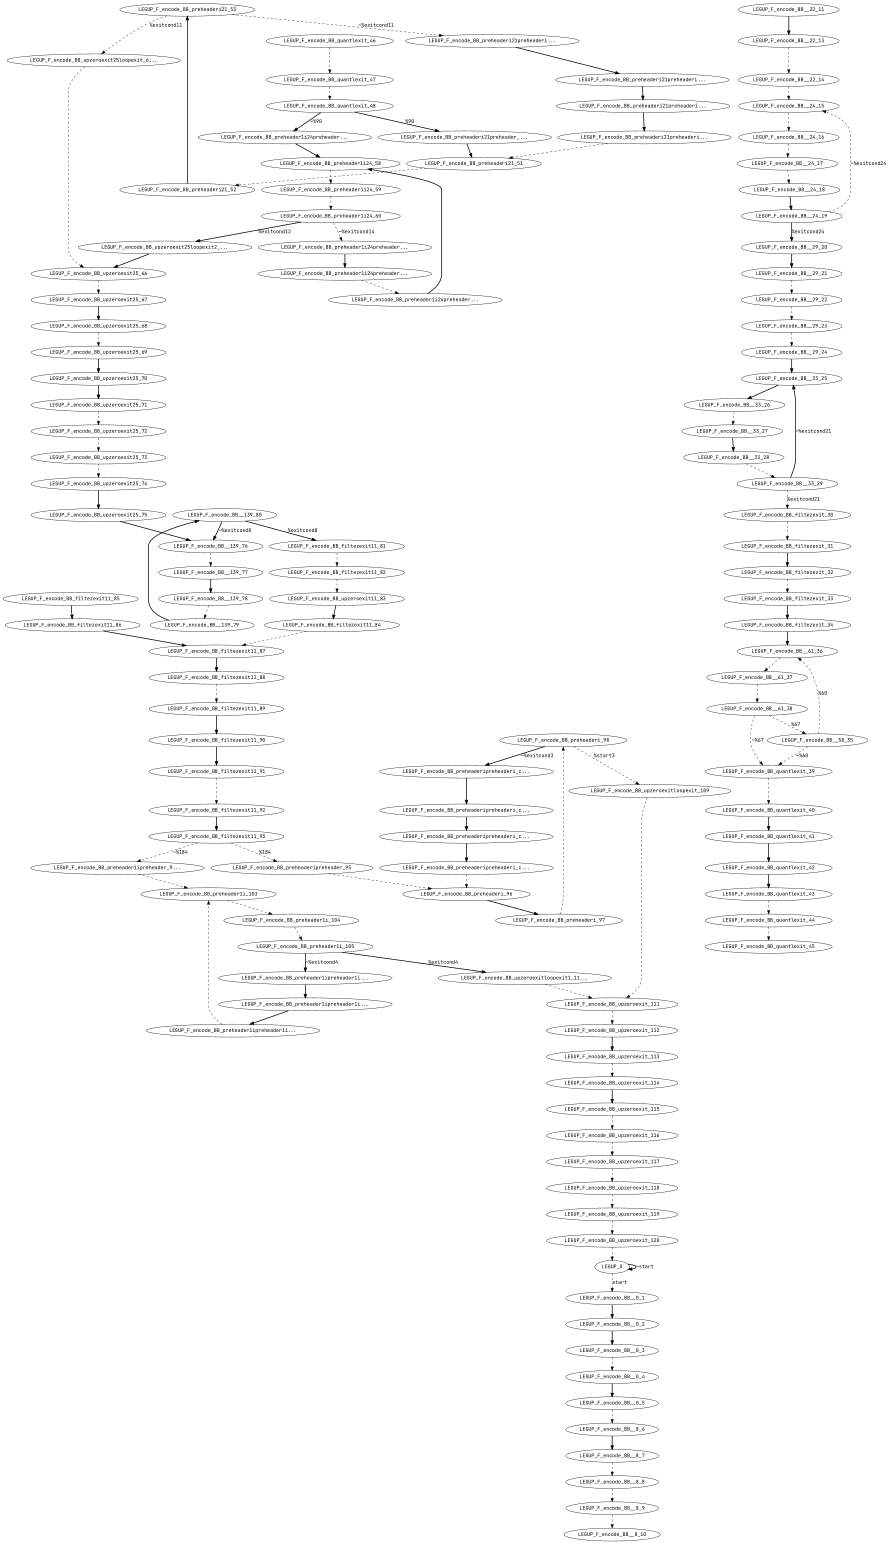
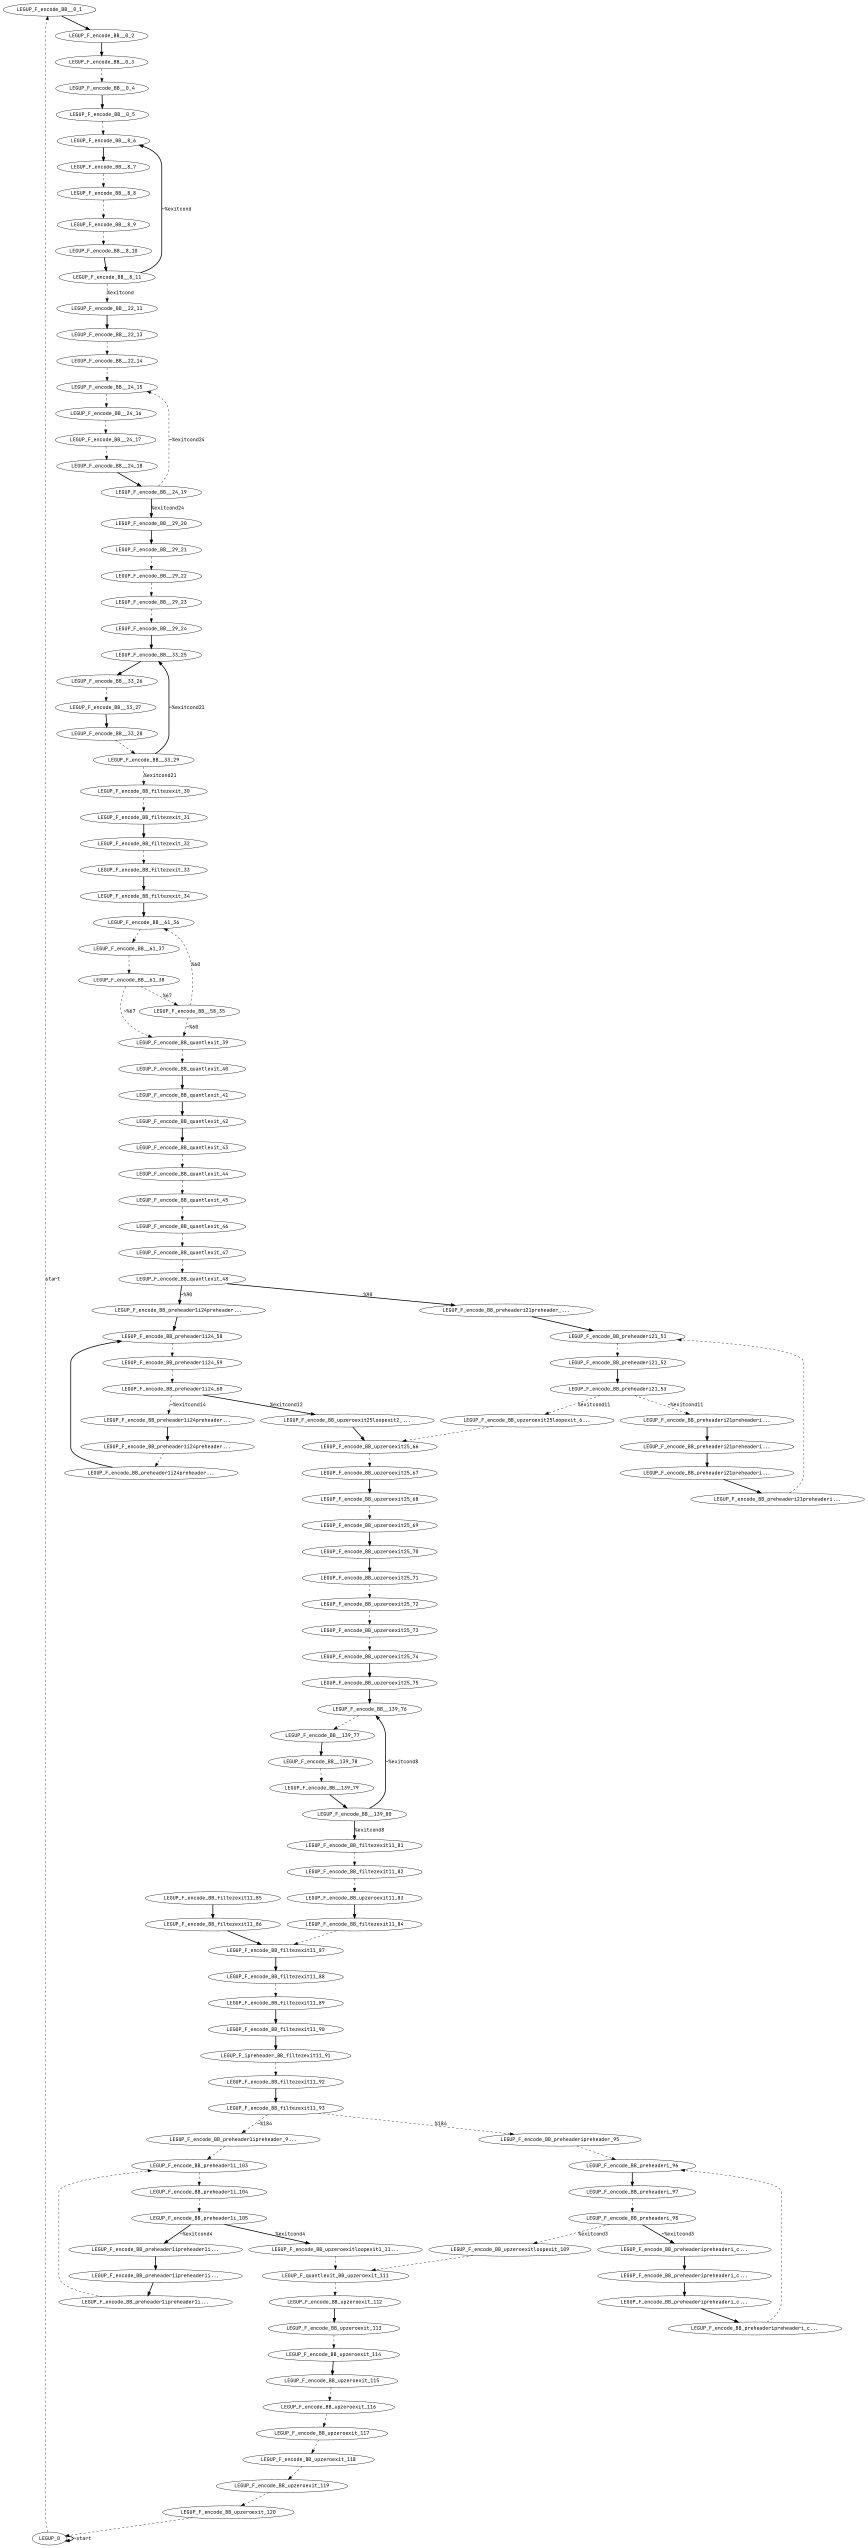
none -> (107, 277)
(604, 756) -> (593, 2234)
(216, 772) -> (276, 2056)
(612, 1004) -> (336, 2276)
none -> (182, 1212)
